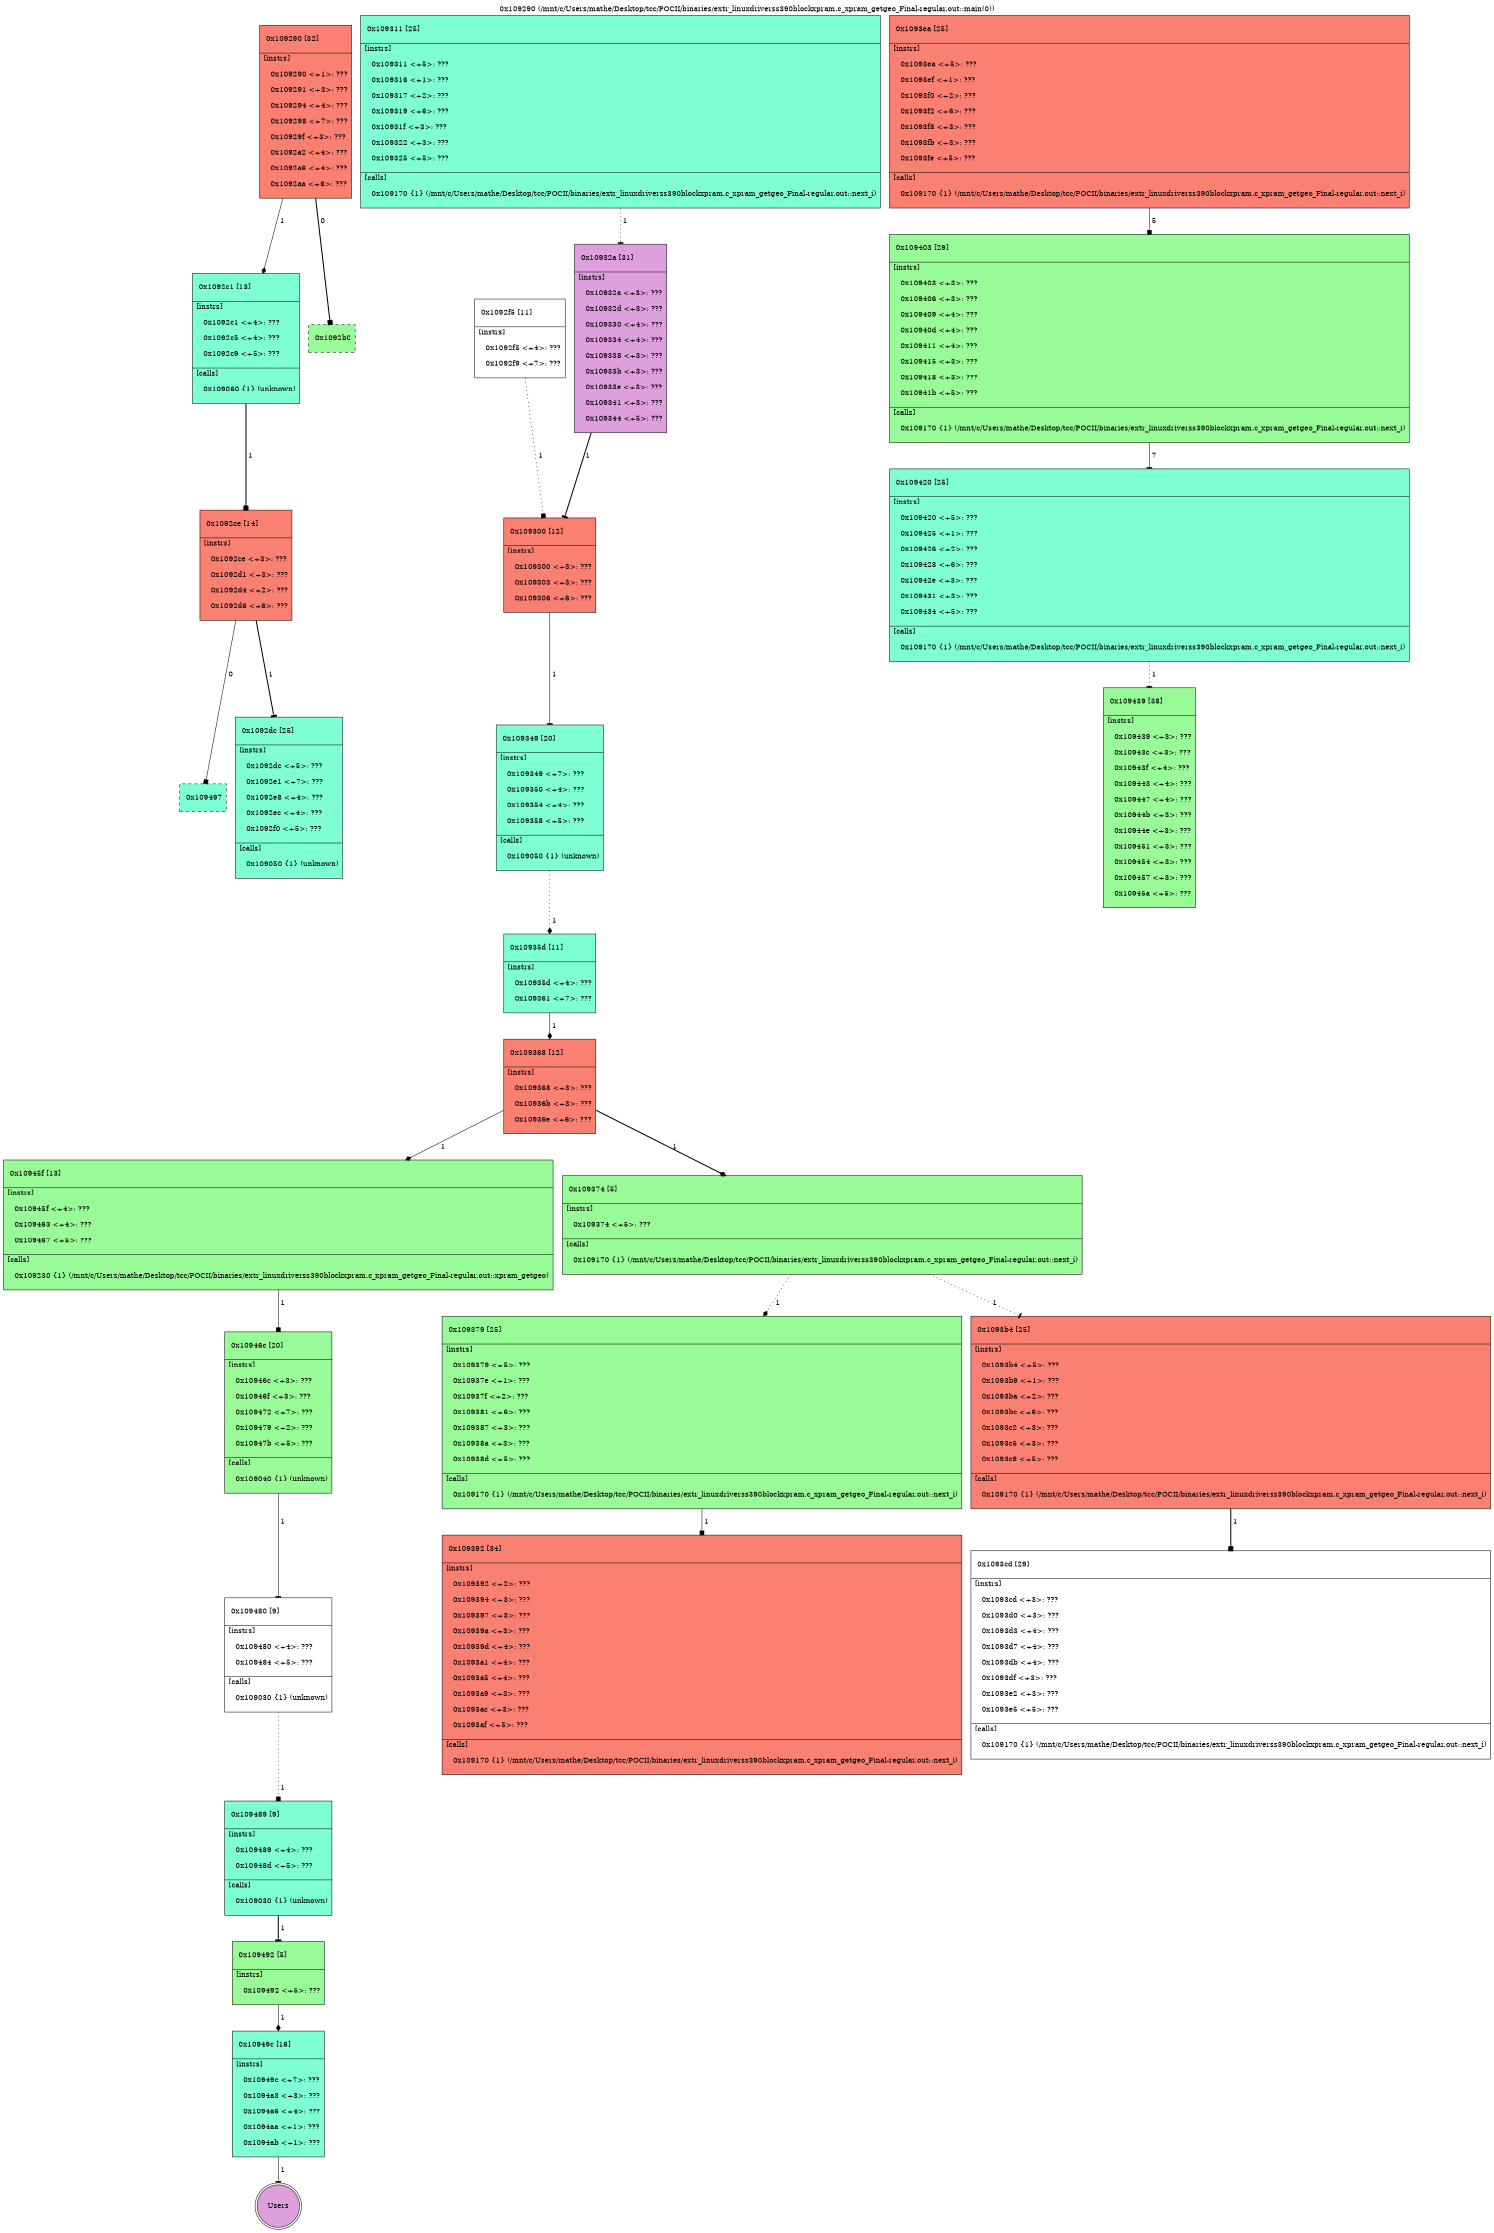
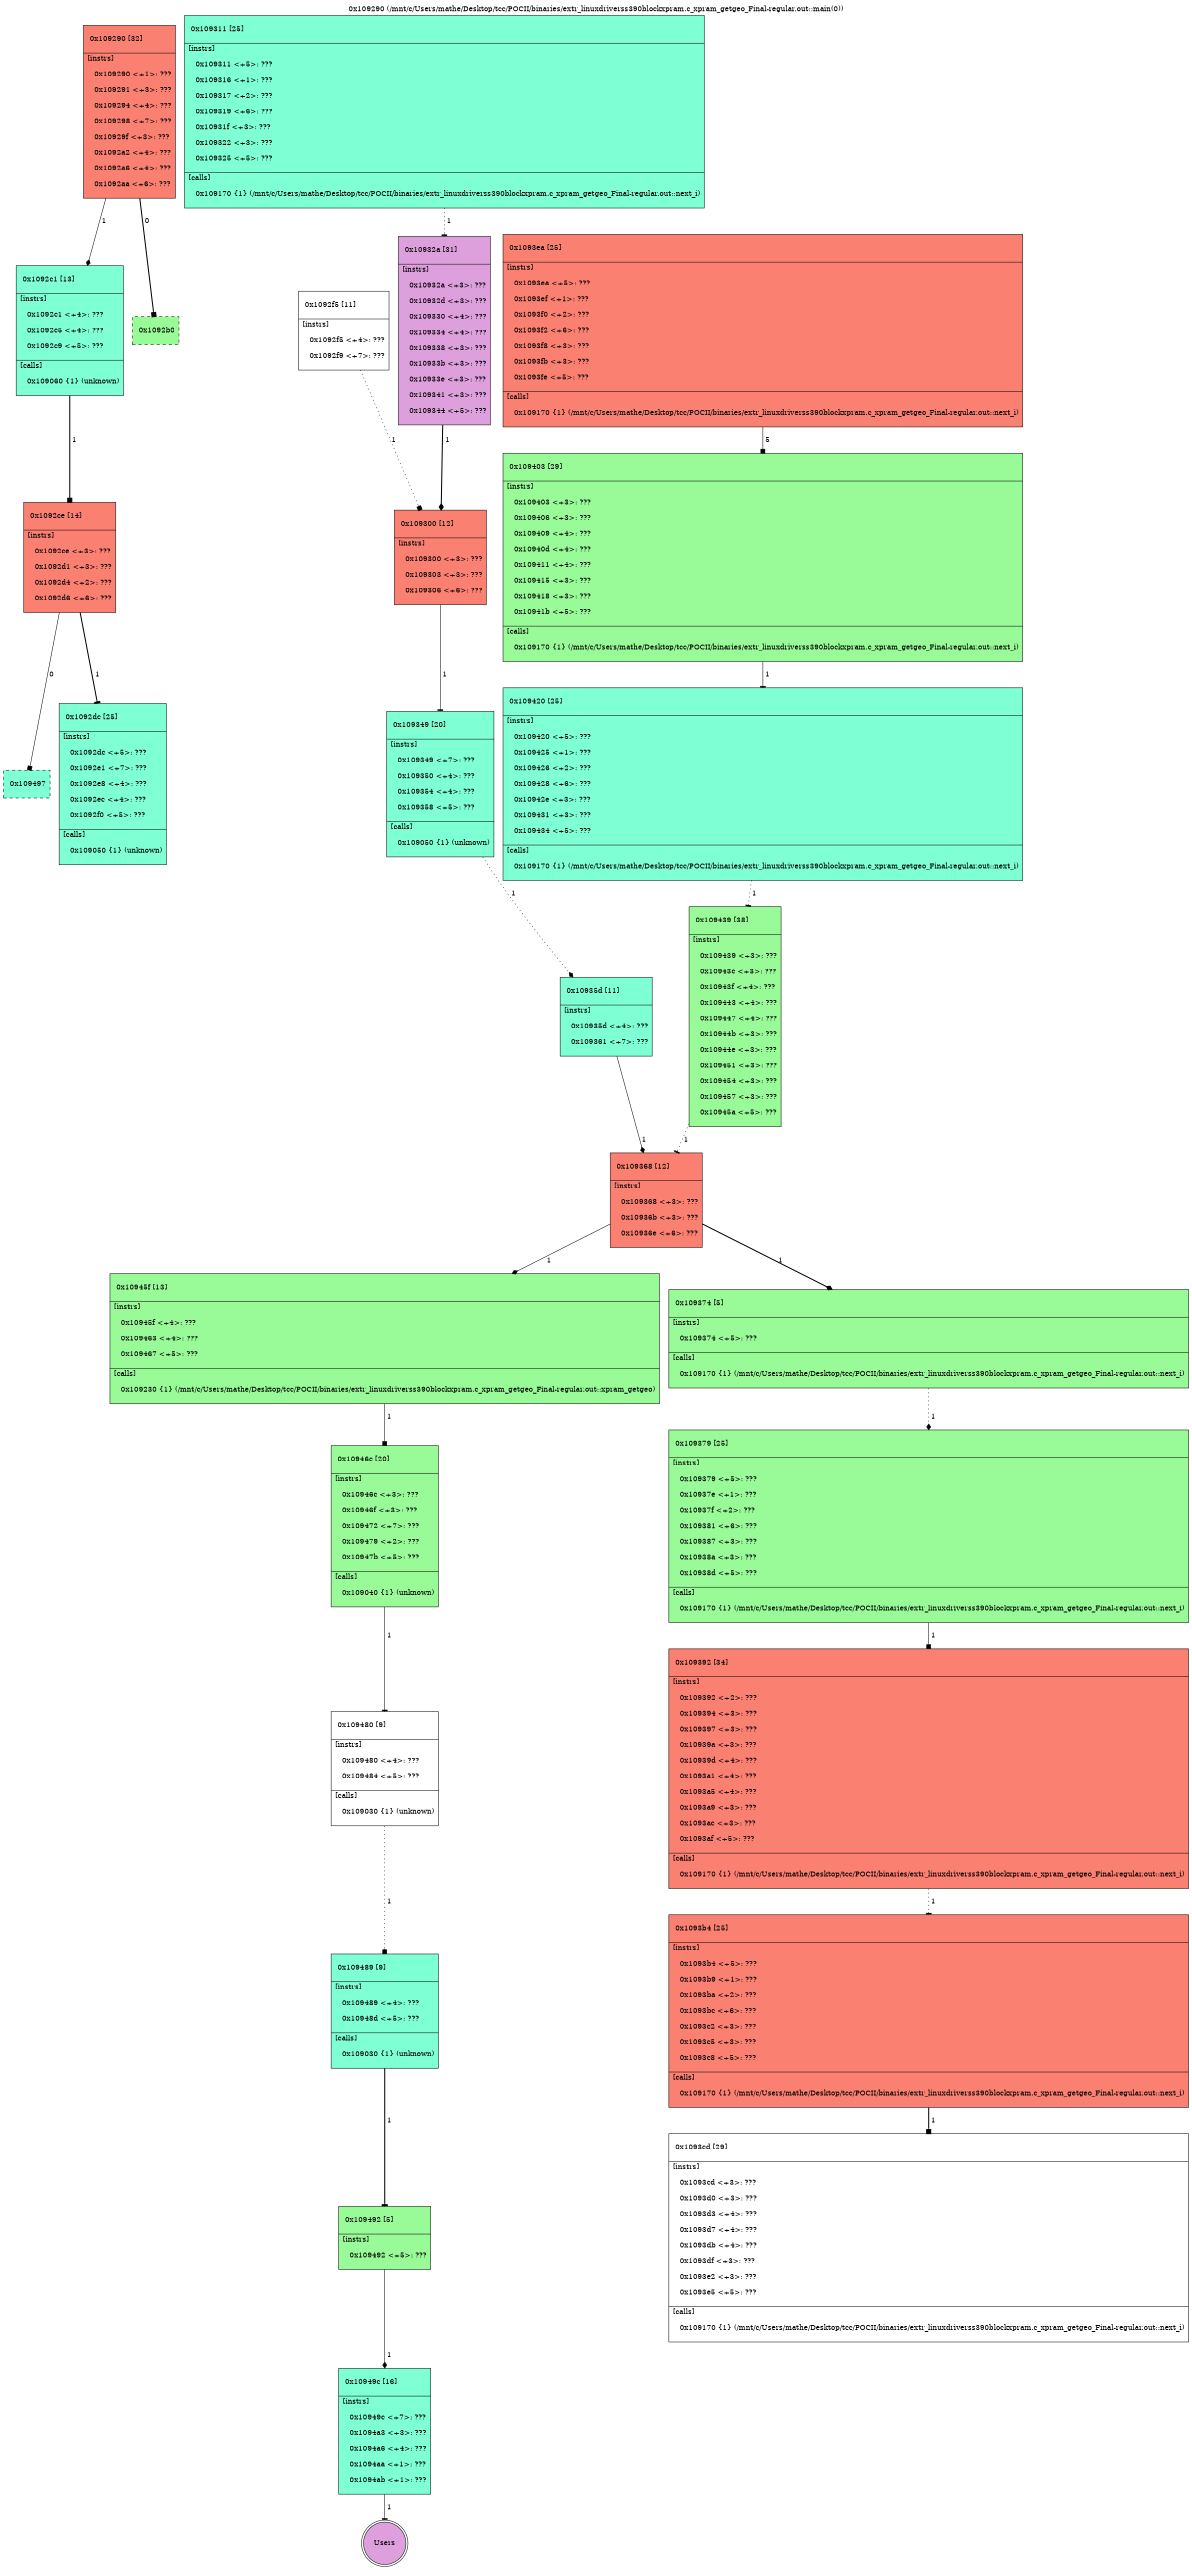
(1153, 456) -> (766, 675)
(578, 474) -> (442, 464)
none -> (683, 1137)
(974, 1295) -> (929, 1900)
